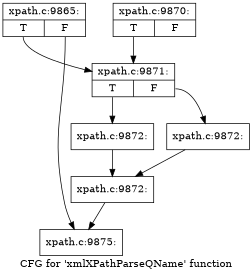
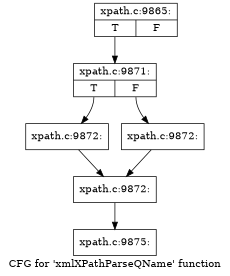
(154, 20) -> none
(59, 130) -> none
